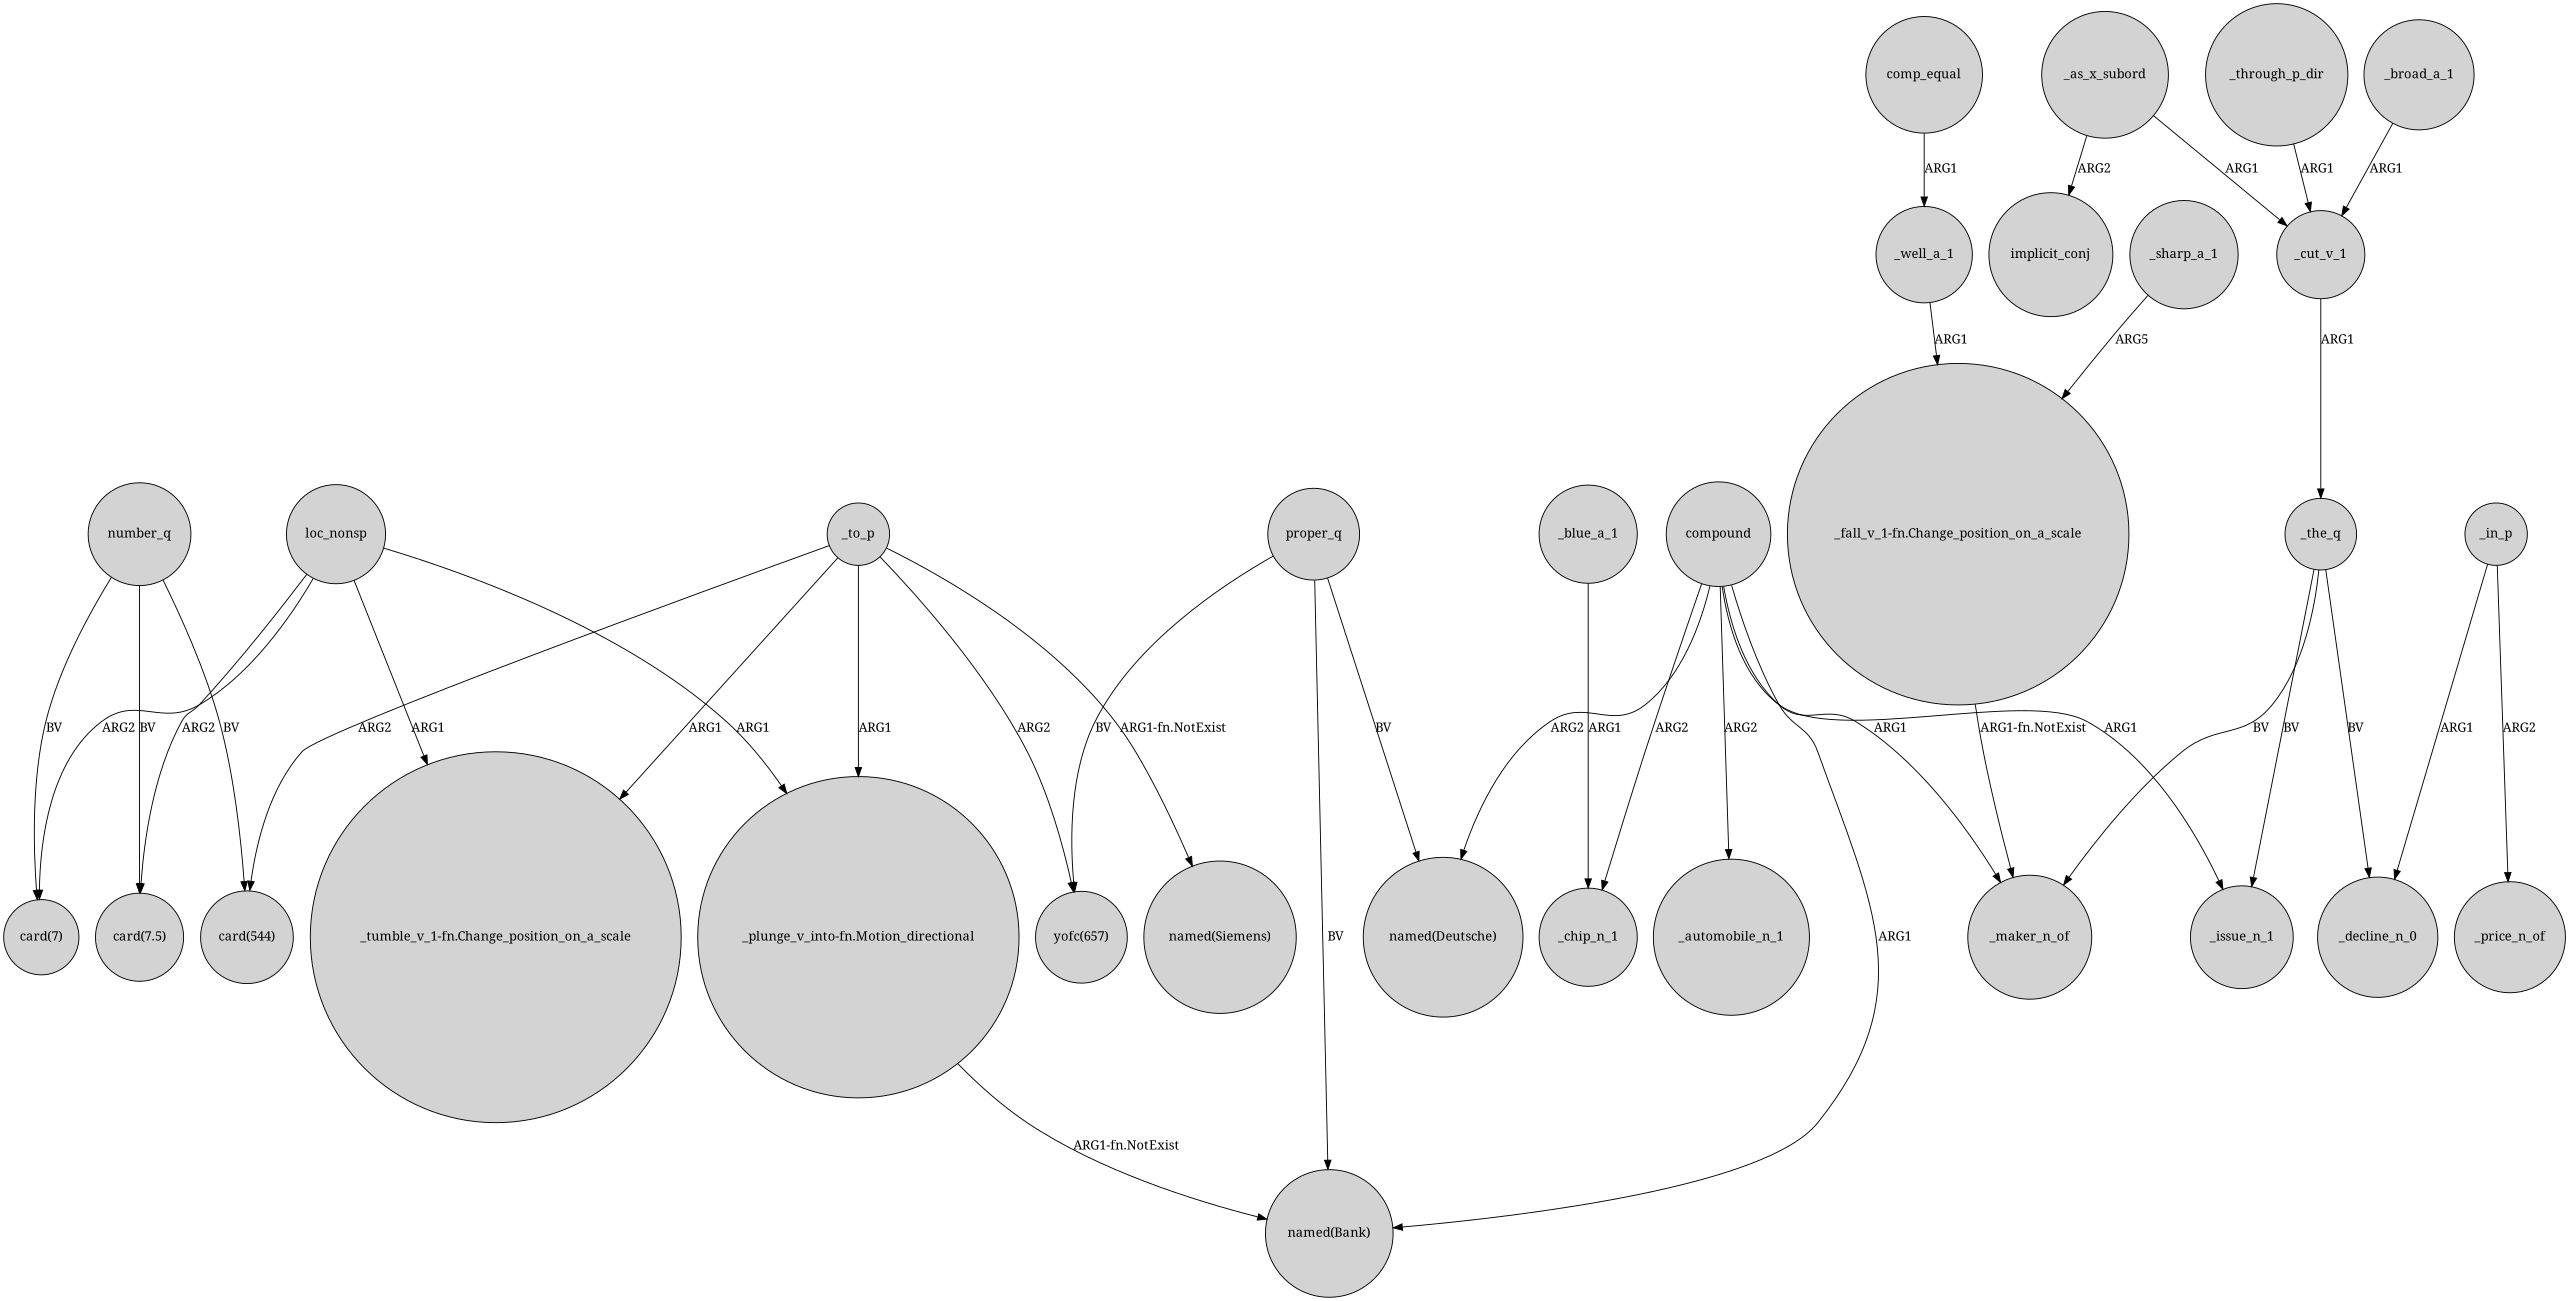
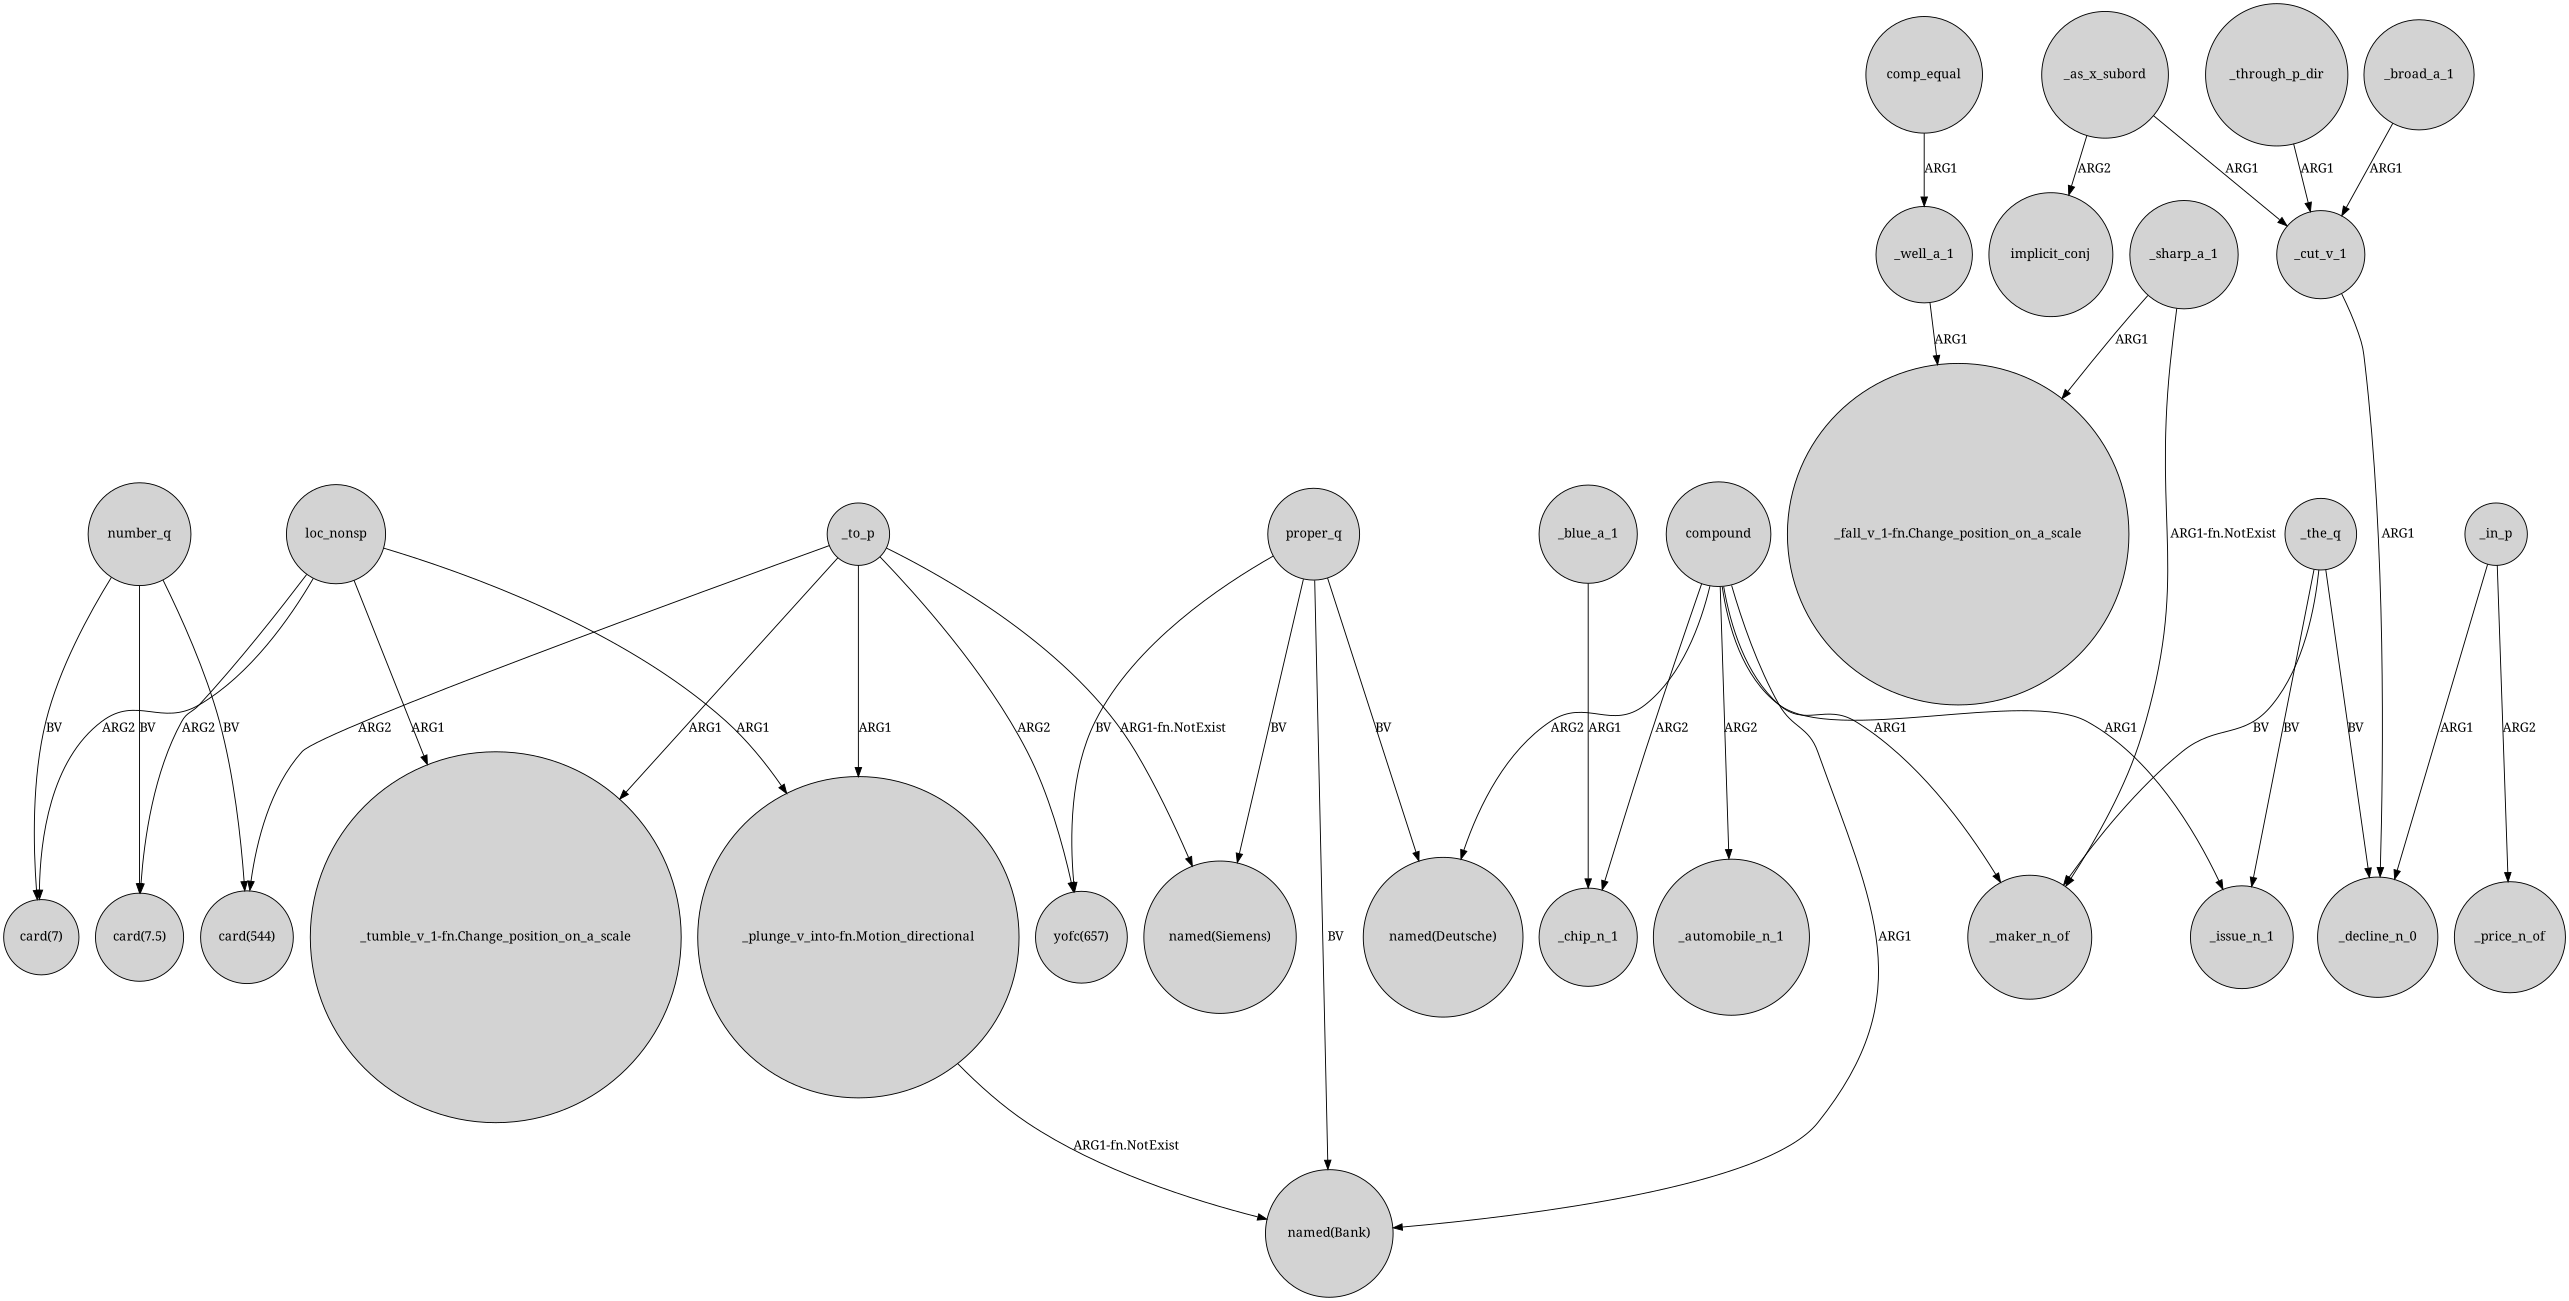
(2132, 340) -> (2132, 340)
(2321, 394) -> (2380, 578)
none -> (1271, 716)
(1991, 787) -> (2166, 603)
